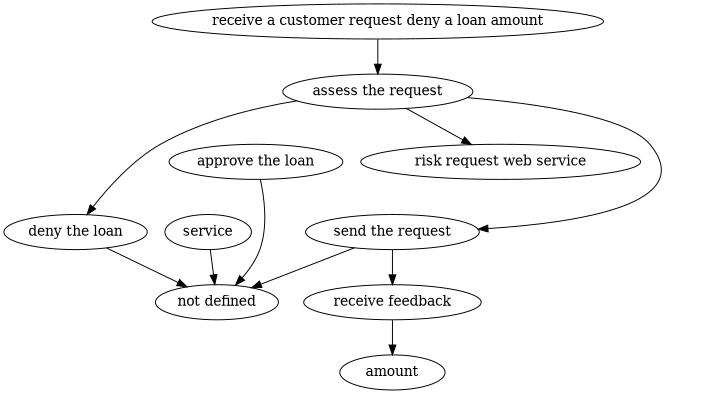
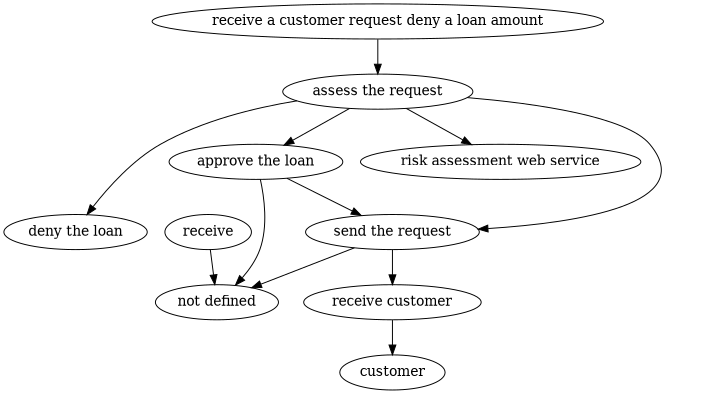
none -> (321, 124)
(501, 162) -> (501, 162)
none -> (320, 195)
(208, 232) -> (208, 232)
(142, 265) -> none
(392, 302) -> (392, 302)
(392, 372) -> (392, 372)
